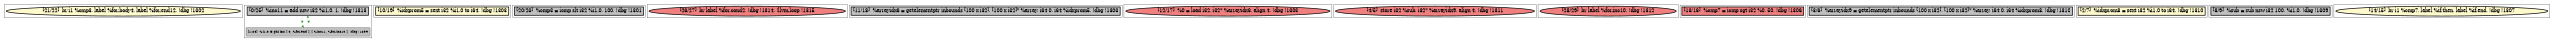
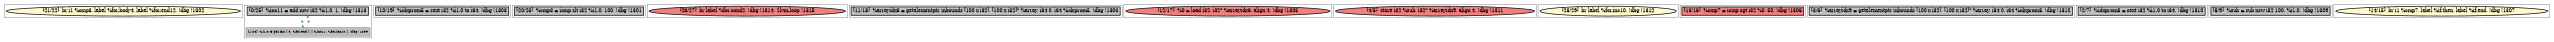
(442, 11) -> (442, 11)
(1608, 11) -> (1608, 11)
(2142, 11) -> (2142, 11)
